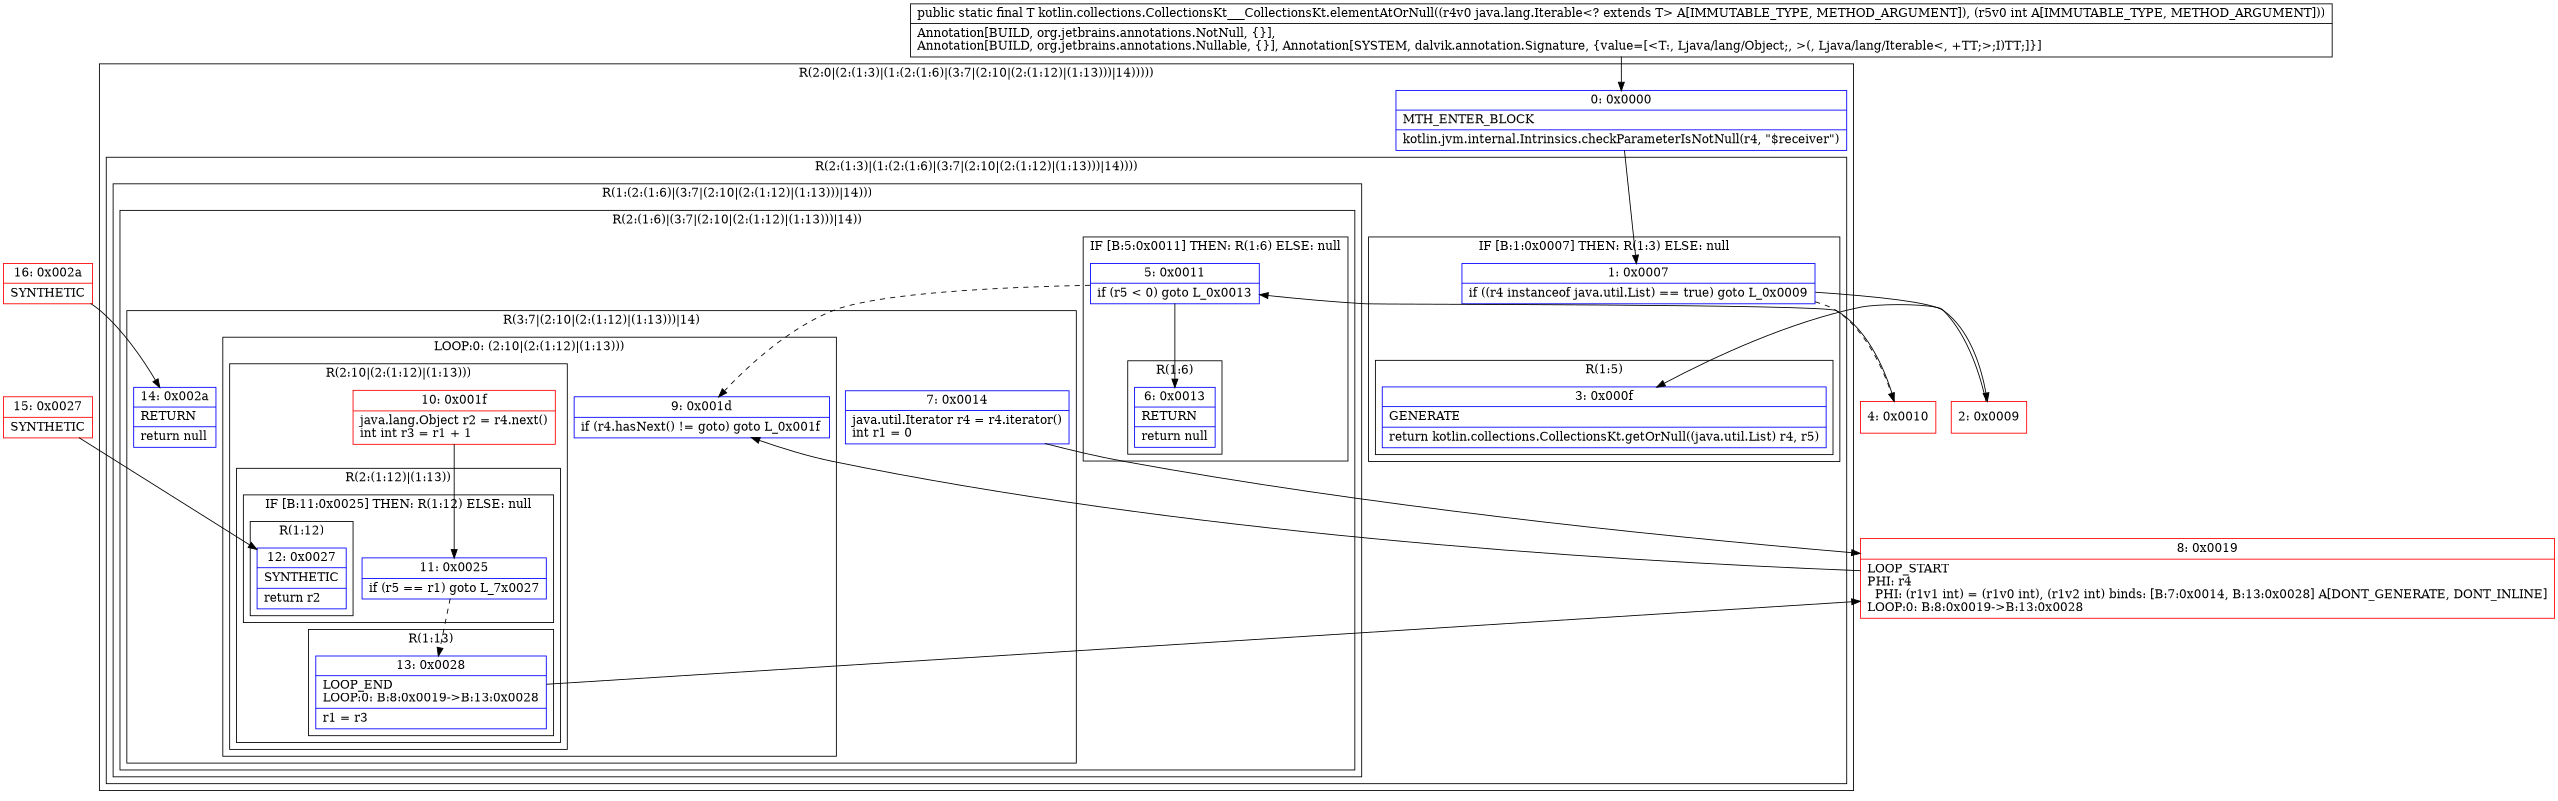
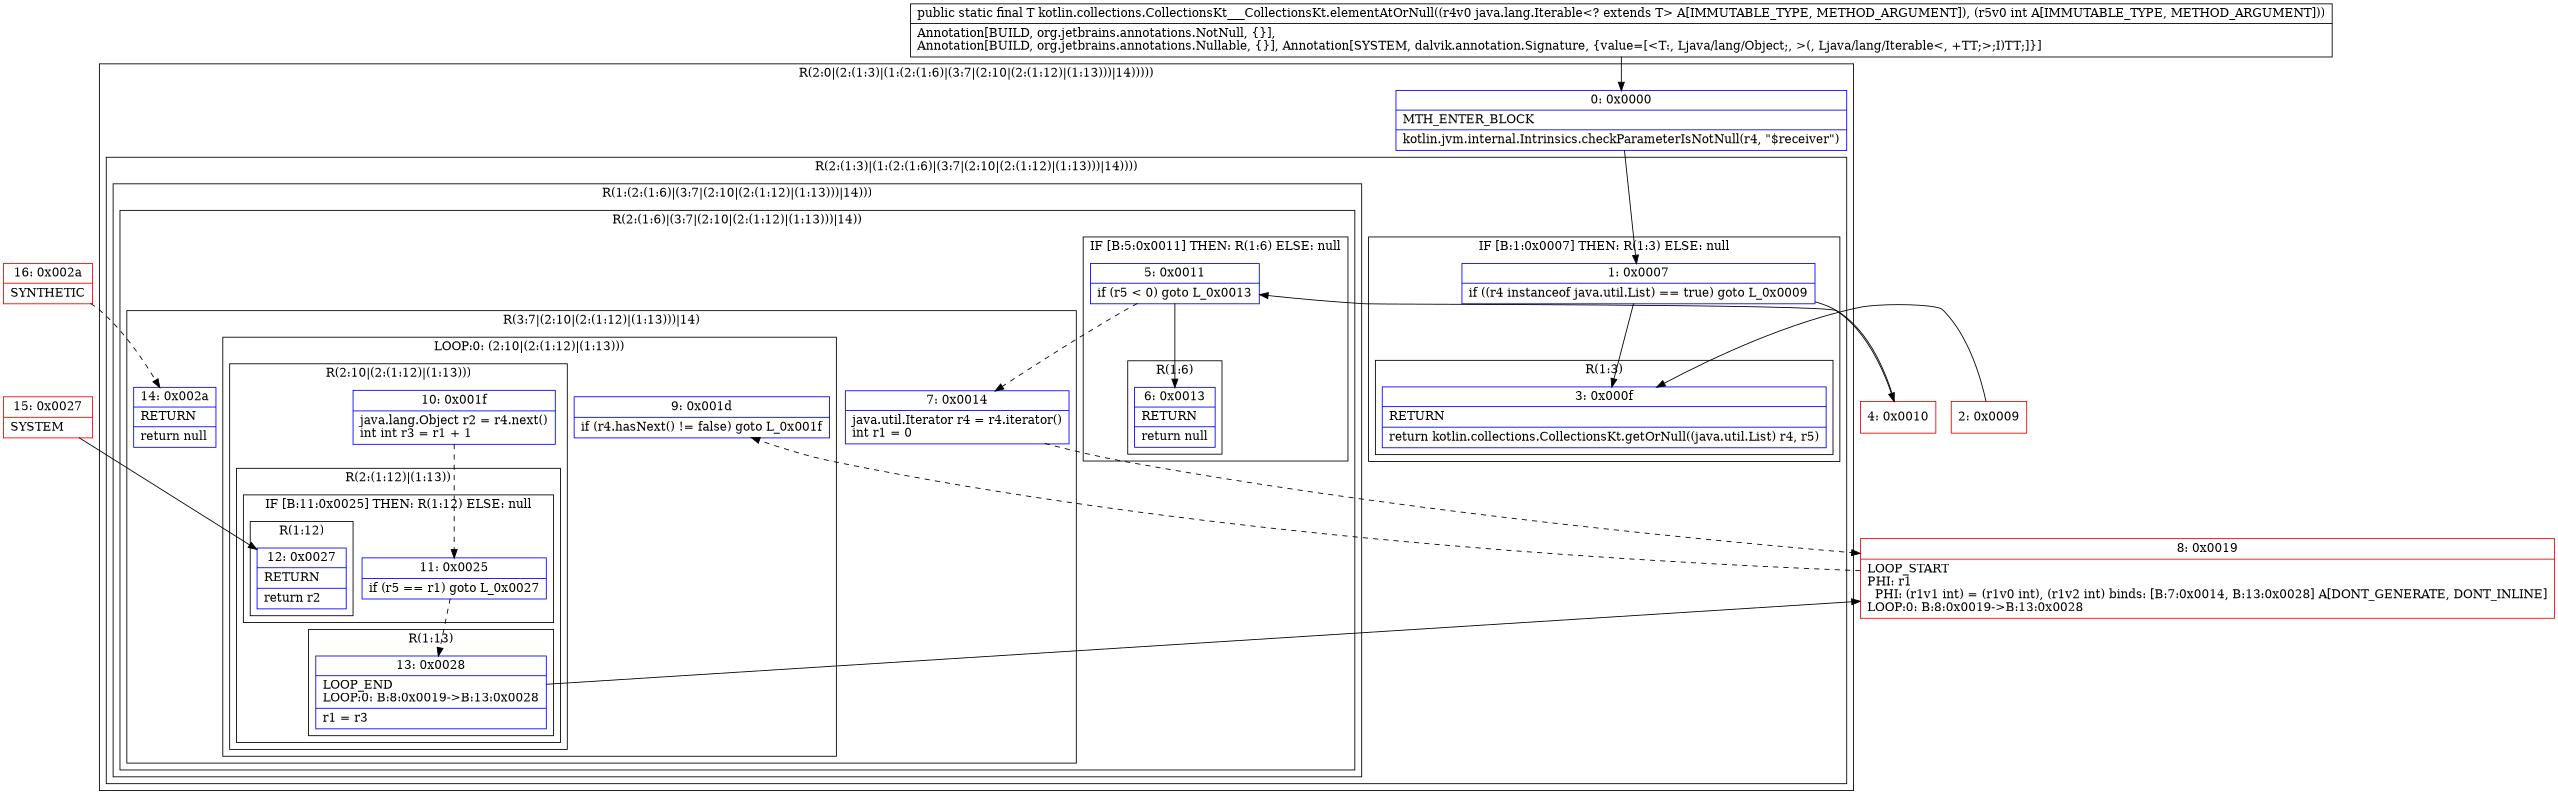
(893, 298) -> (1069, 344)
(1894, 299) -> (1624, 341)
(1864, 338) -> (1864, 338)
(133, 346) -> (133, 346)
(1604, 370) -> (1604, 370)
(1425, 416) -> (1417, 416)
(454, 417) -> (454, 417)
(48, 427) -> (37, 427)
(701, 427) -> (702, 427)
(454, 502) -> (454, 502)
(1446, 510) -> (1446, 510)
(1306, 532) -> (1306, 532)
(302, 578) -> (292, 578)
(1892, 582) -> (1892, 582)
(454, 588) -> (454, 588)
